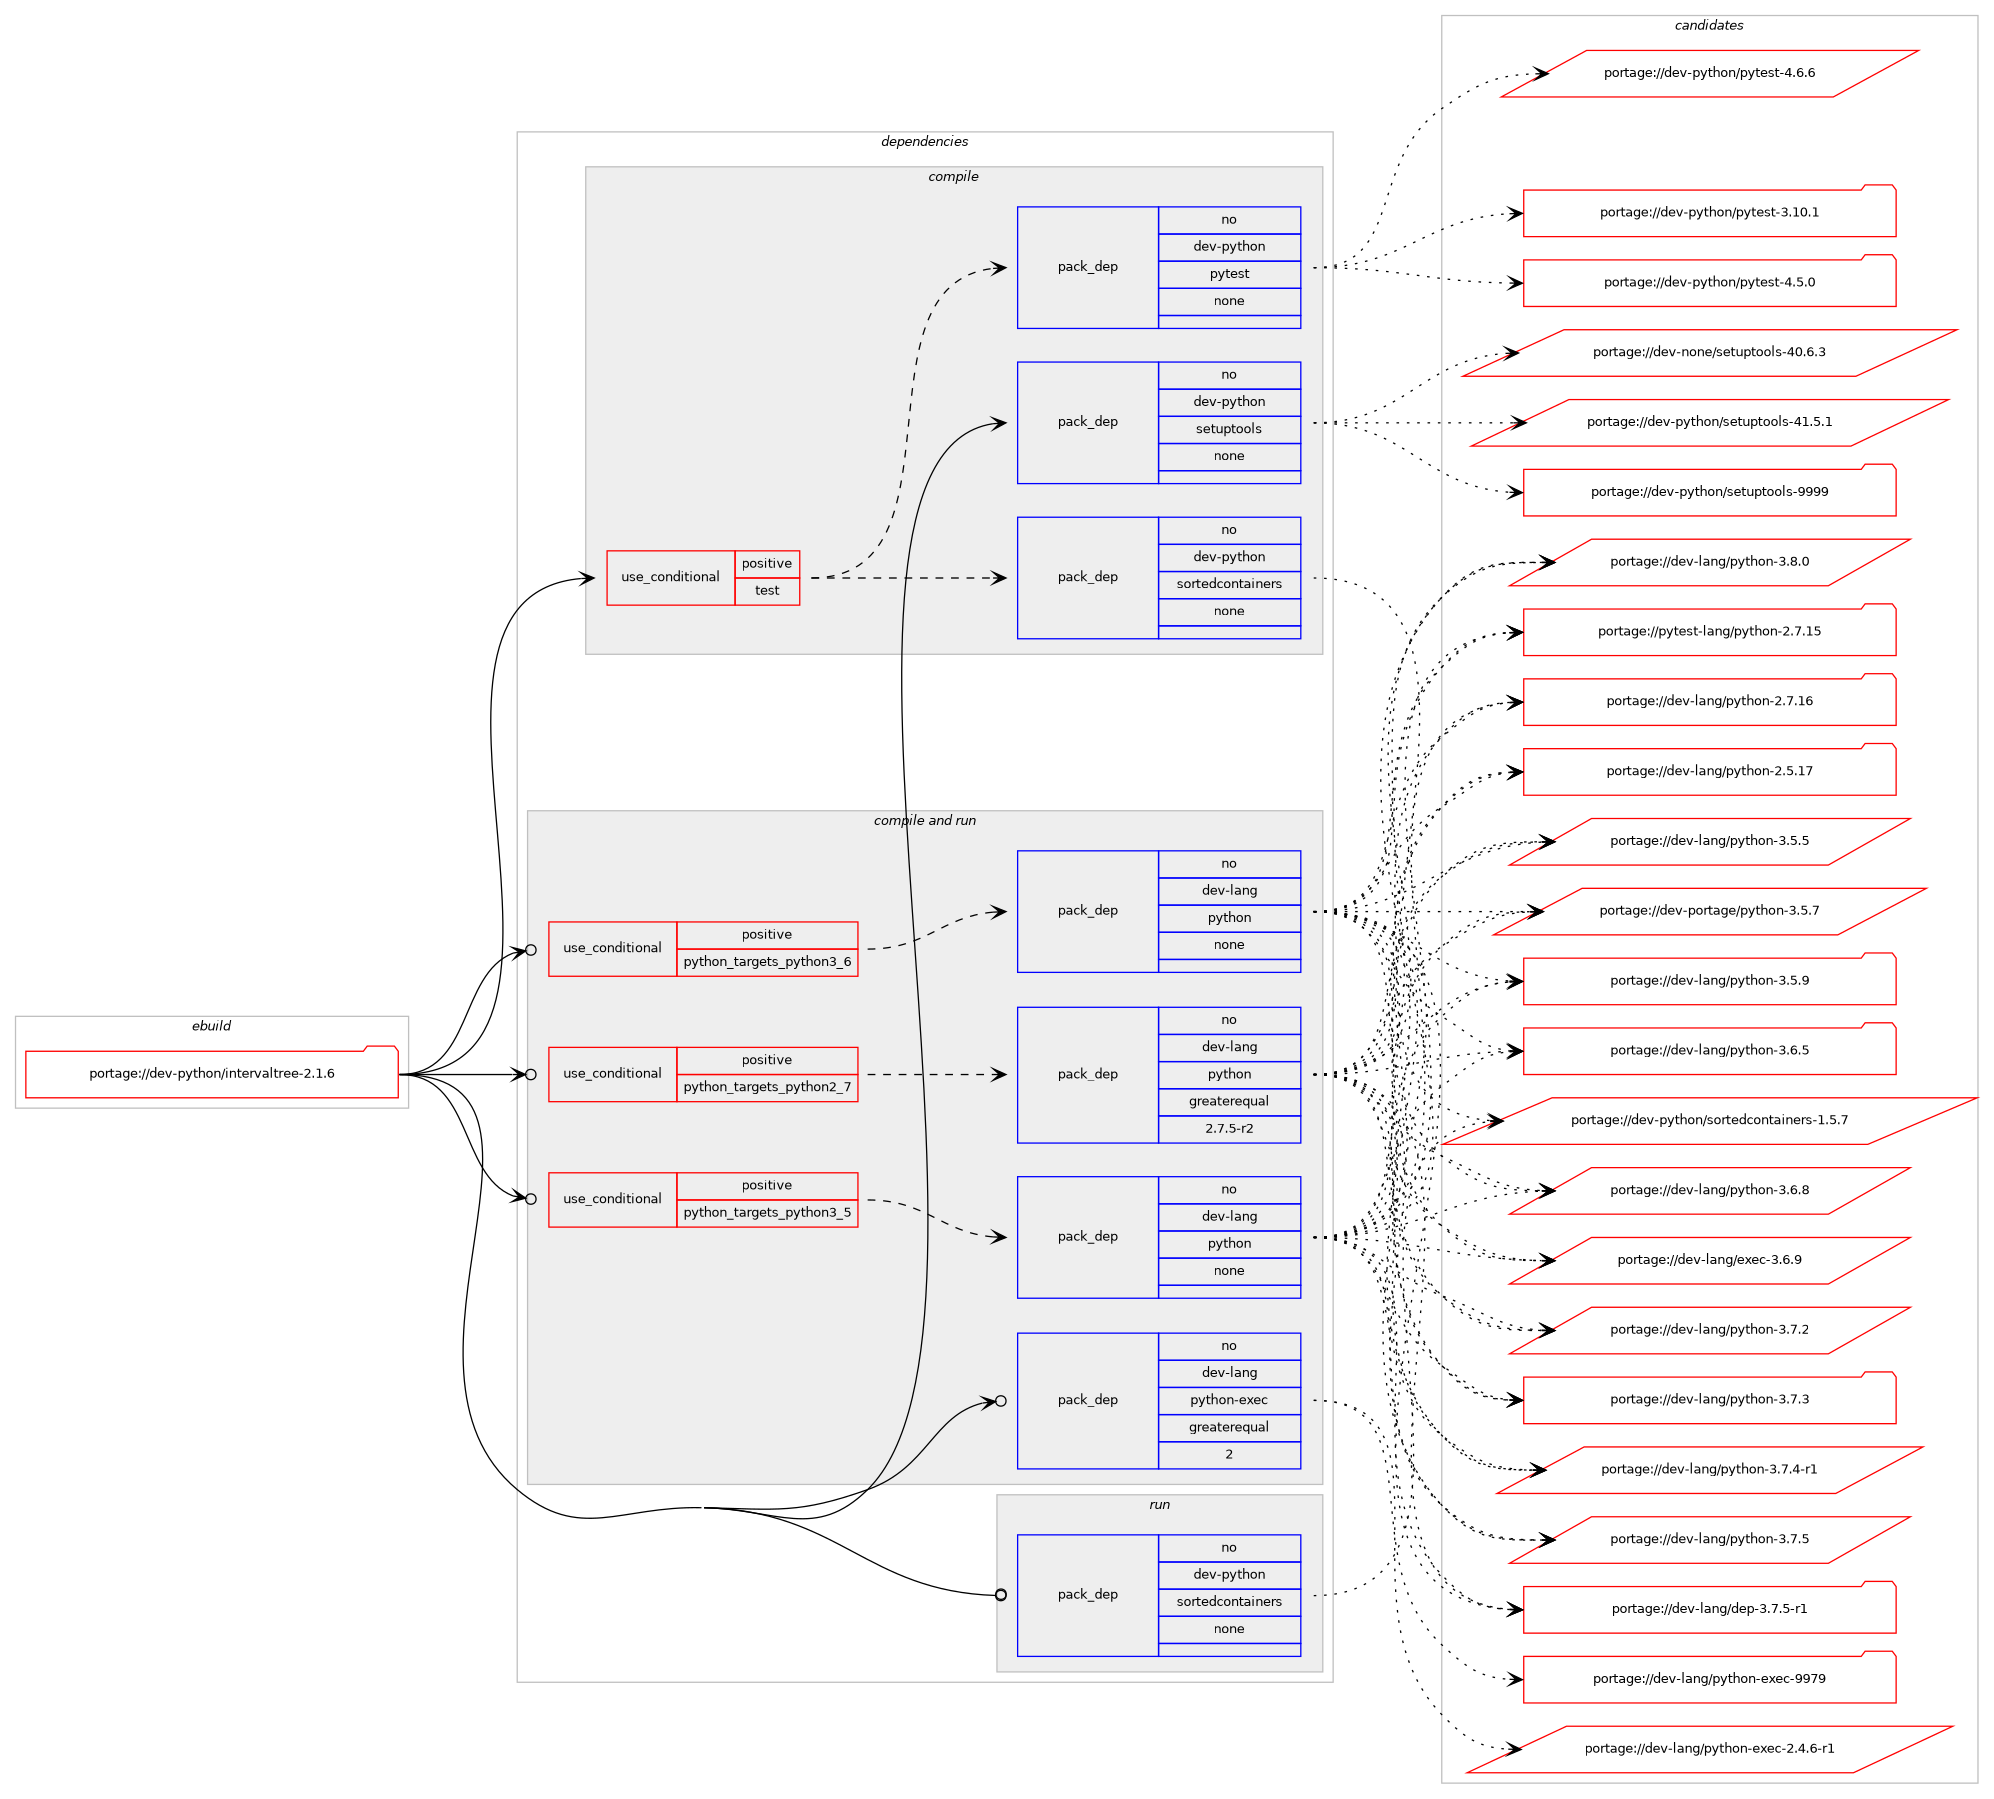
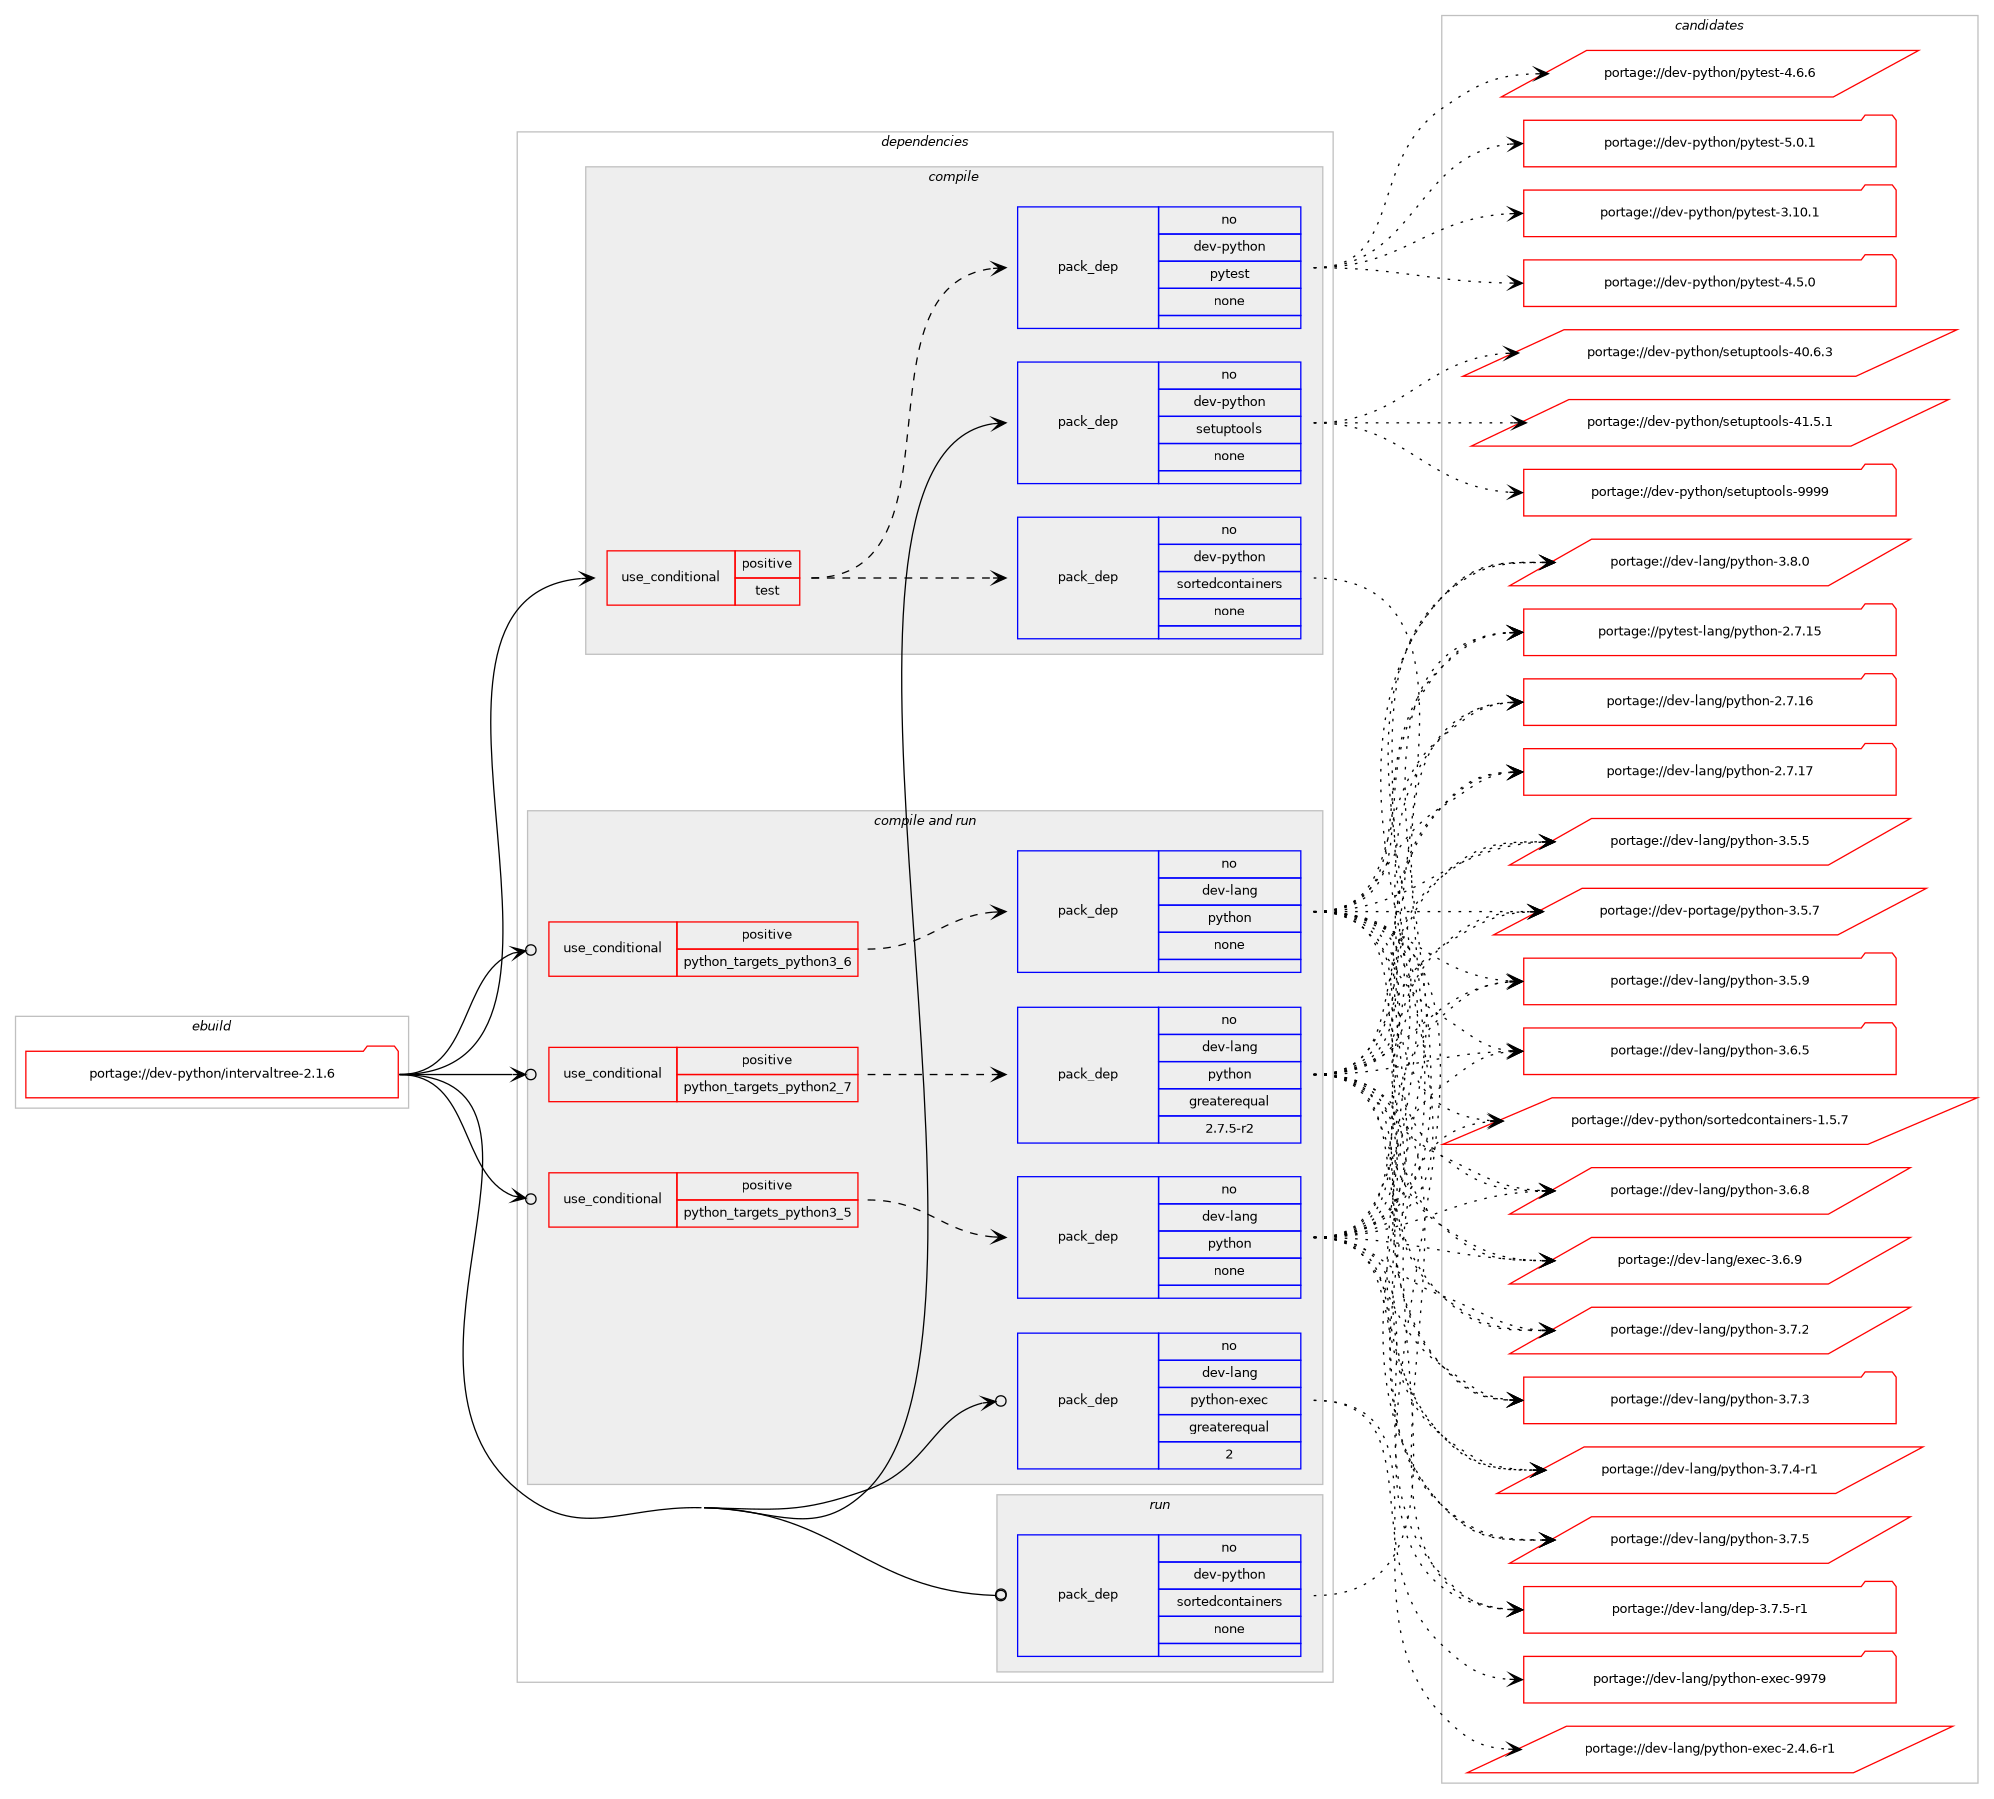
none -> (1710, 144)
(1710, 353) -> (1710, 353)
(1710, 772) -> (1710, 772)
